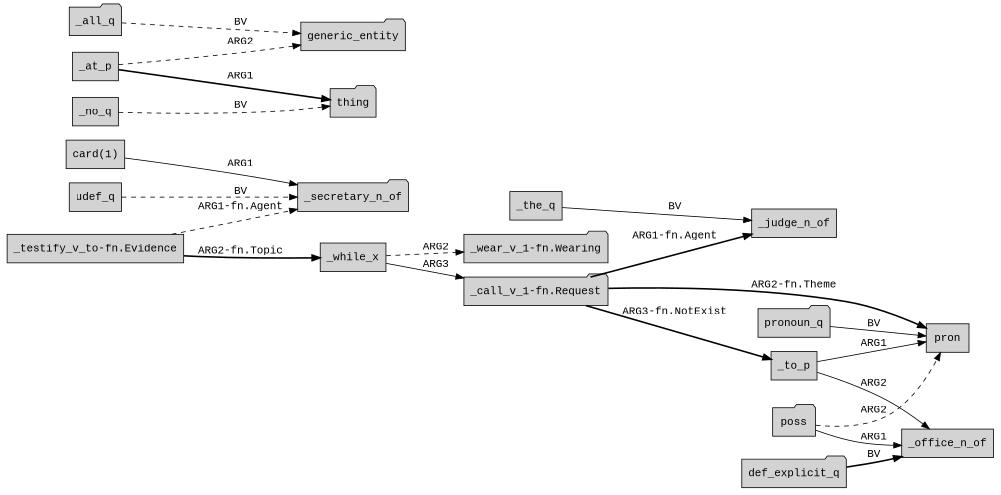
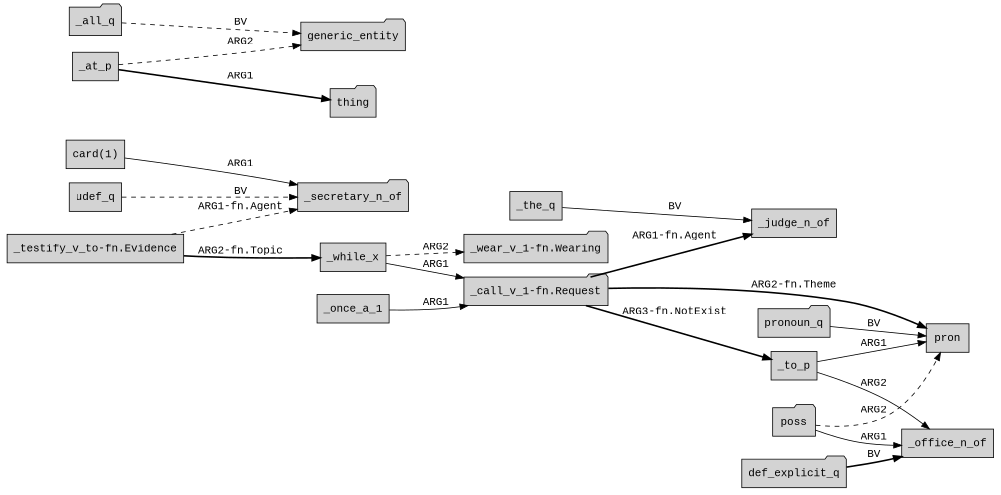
(95, 112) -> none
(436, 264) -> (436, 264)
none -> (353, 309)
